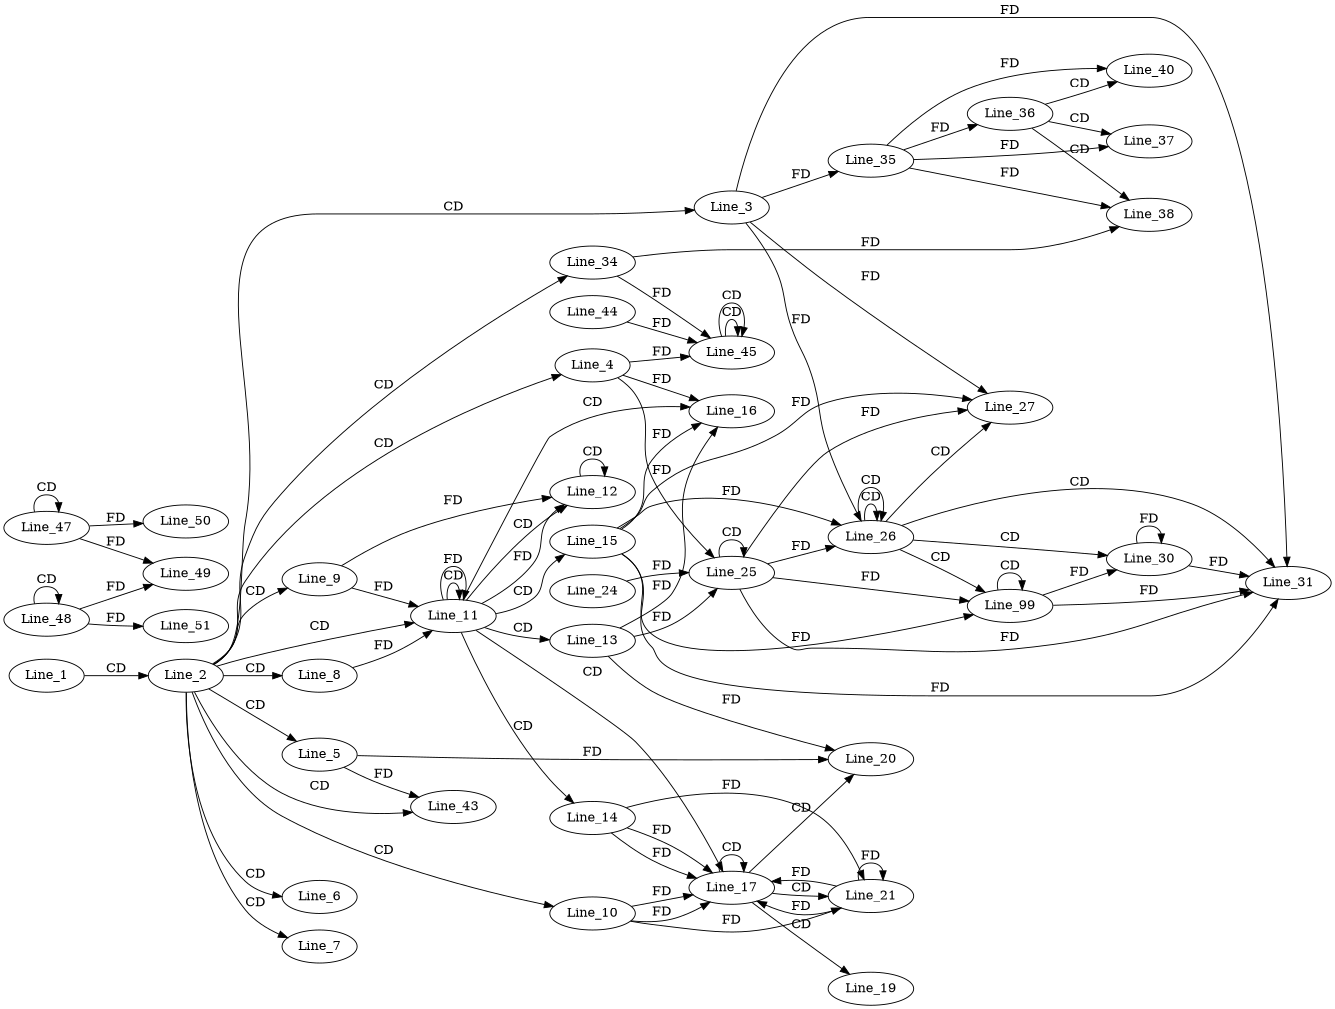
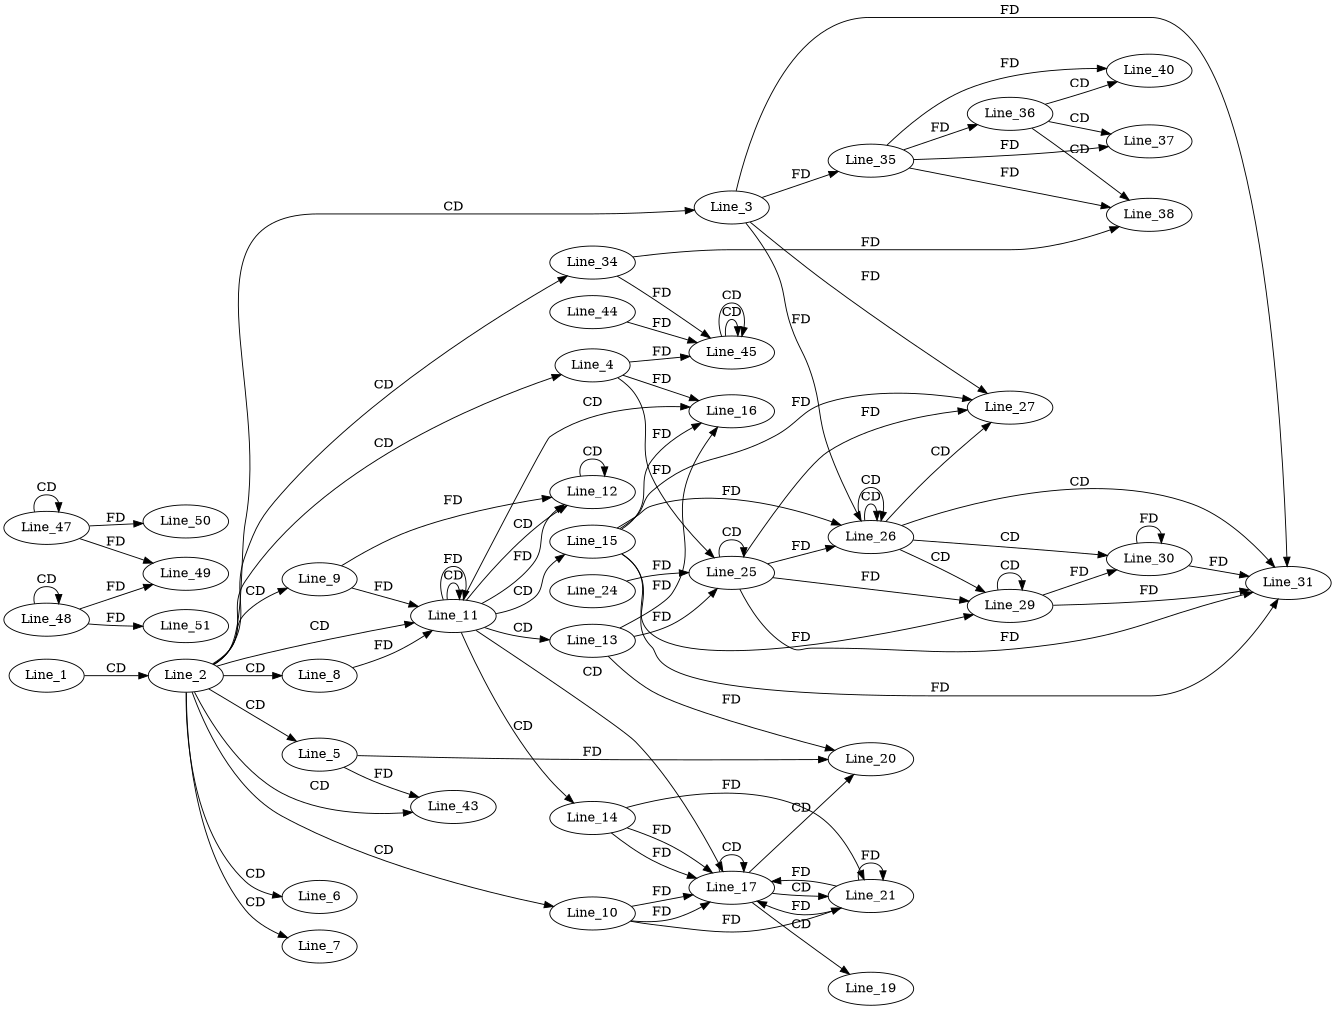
(1010, 606) -> (1010, 606)
